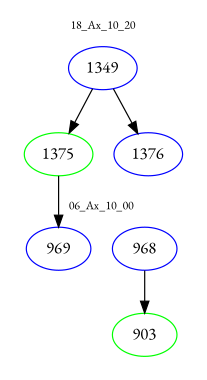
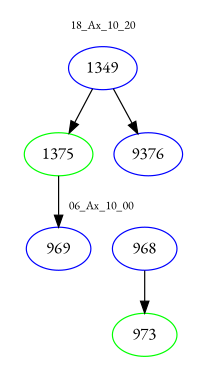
(148, 154) -> (148, 154)
(145, 335) -> (145, 335)
